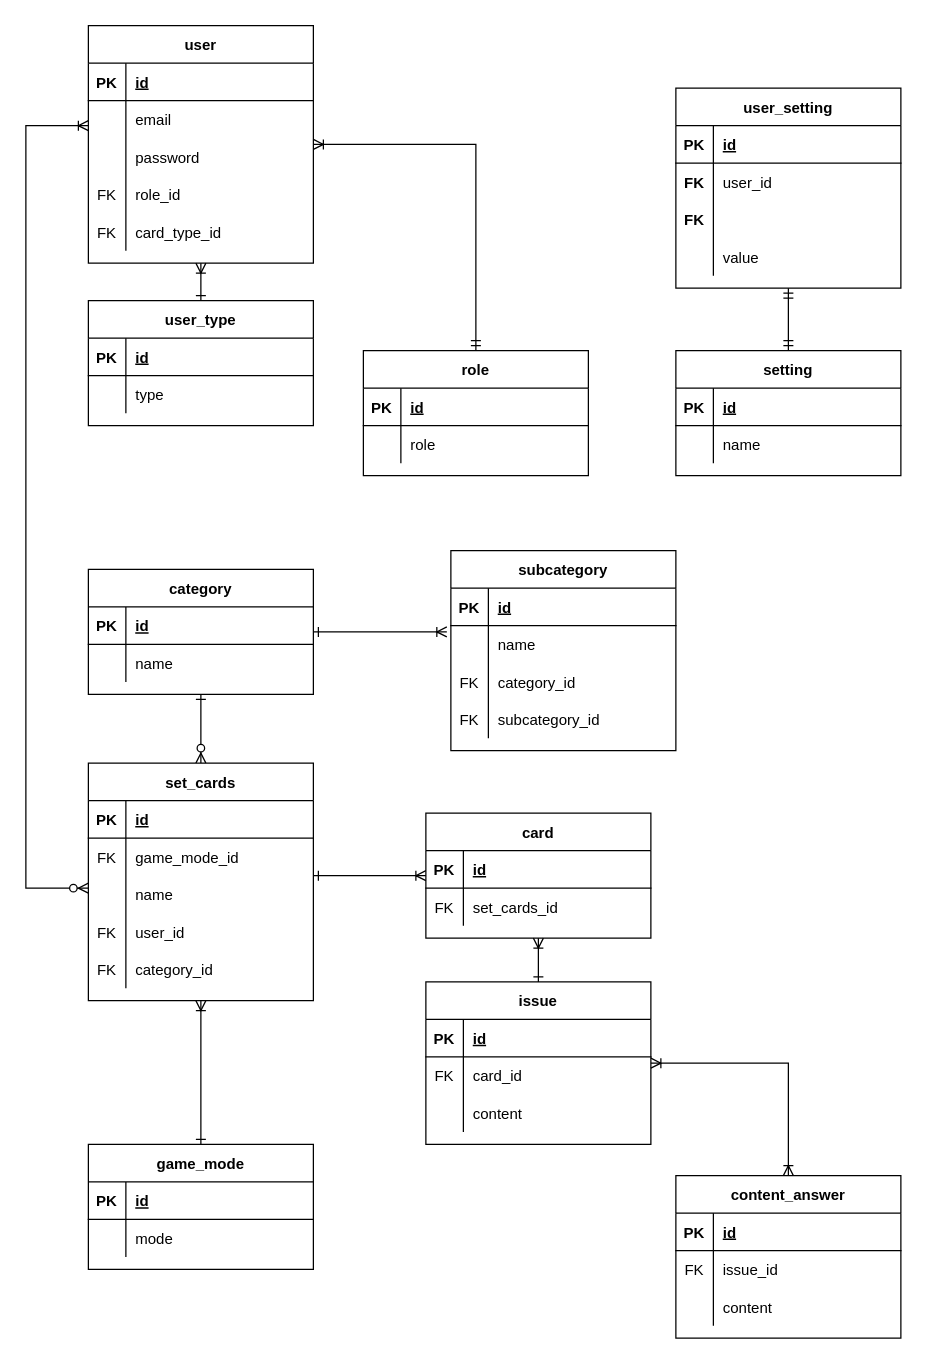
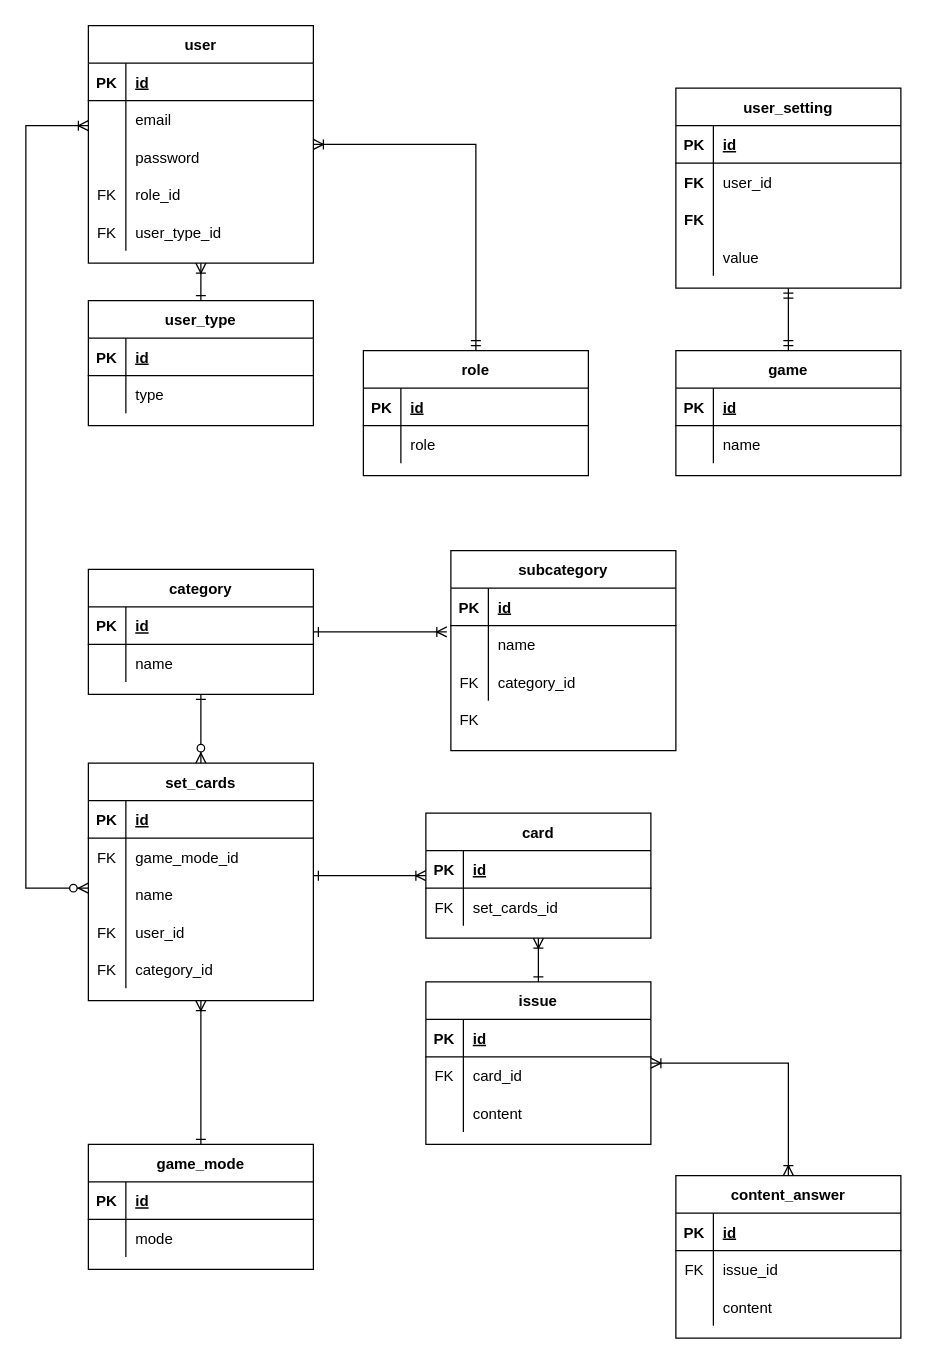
(183, 233) -> (183, 233)
(788, 370) -> (788, 370)
(582, 719) -> none
